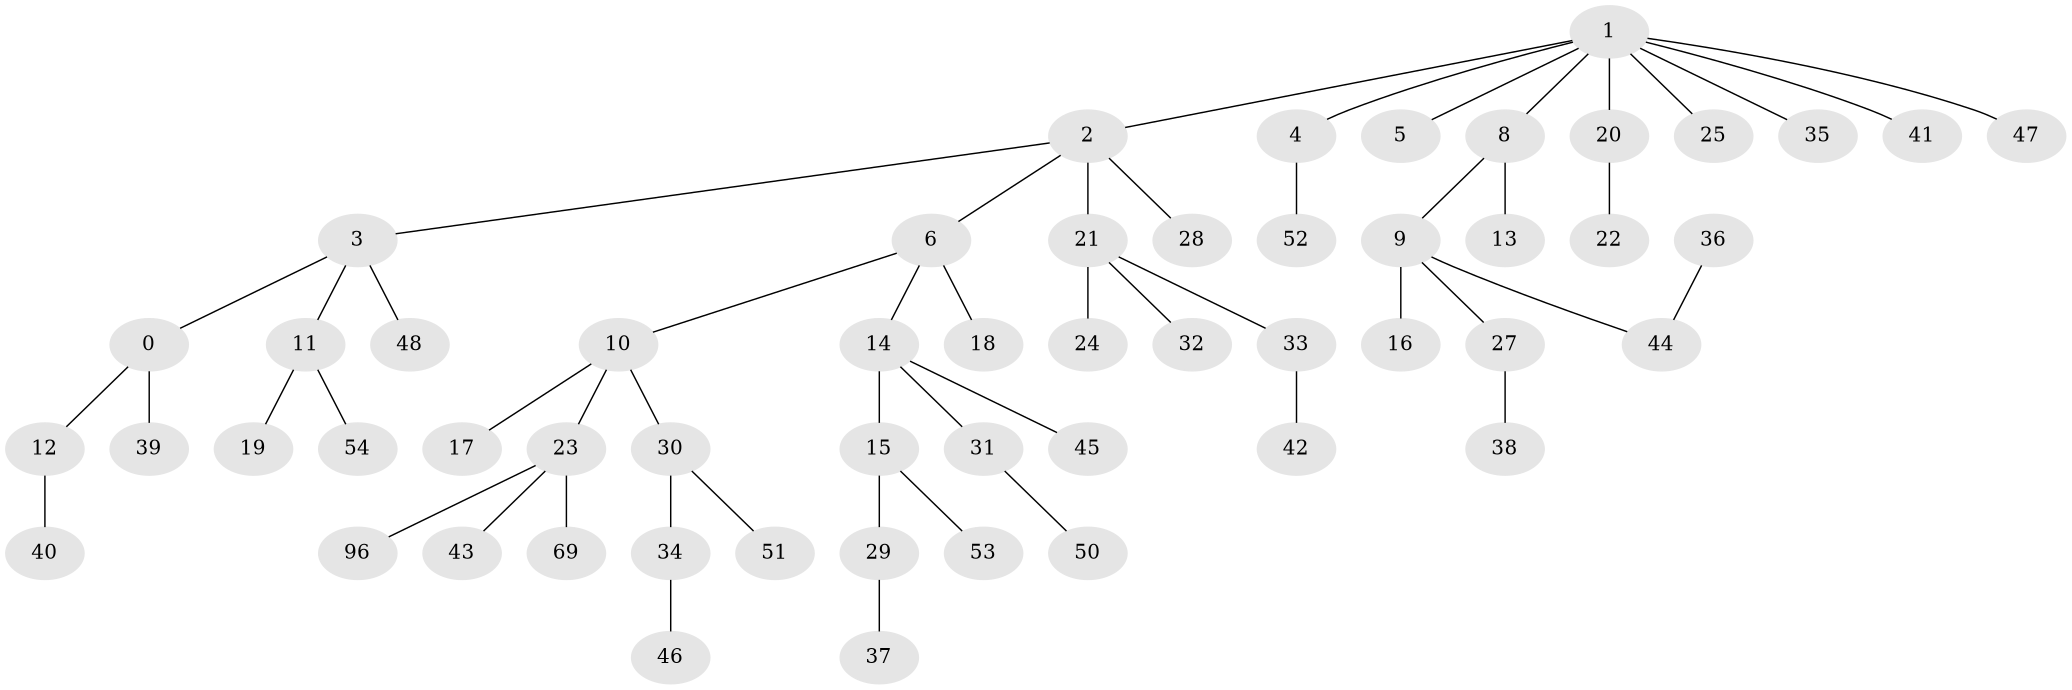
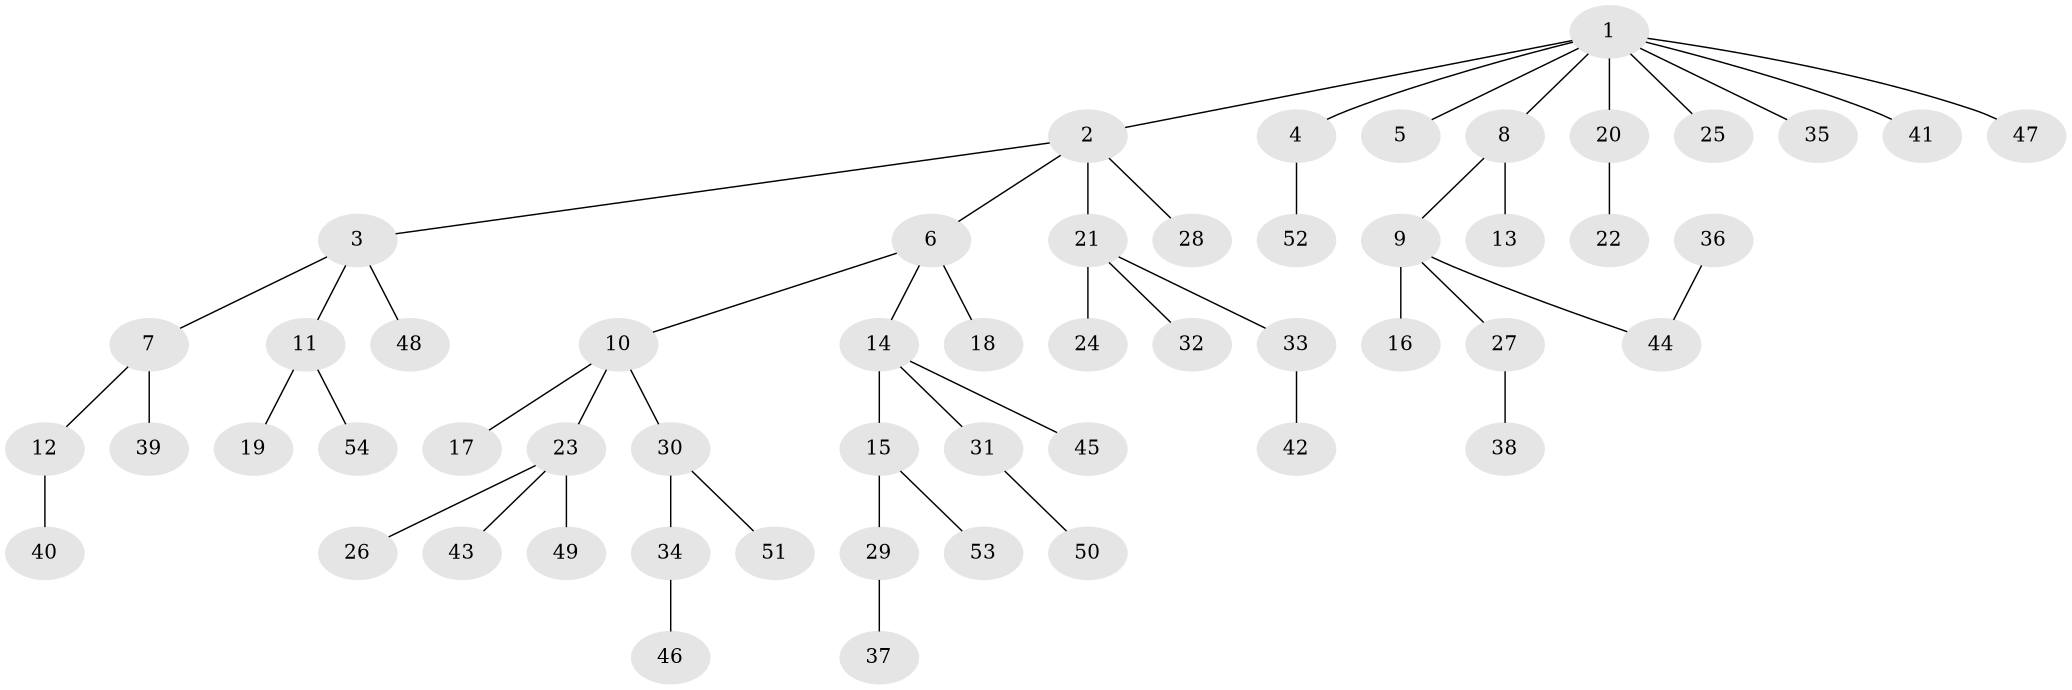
(149, 345) -> (149, 345)
(358, 553) -> (358, 553)
(566, 553) -> (566, 553)
